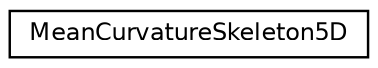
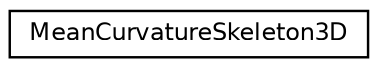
(189, 34) -> (189, 34)
